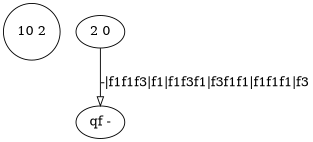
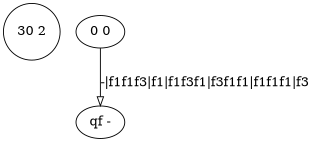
(32, 32) -> (32, 32)
(100, 32) -> (100, 32)
